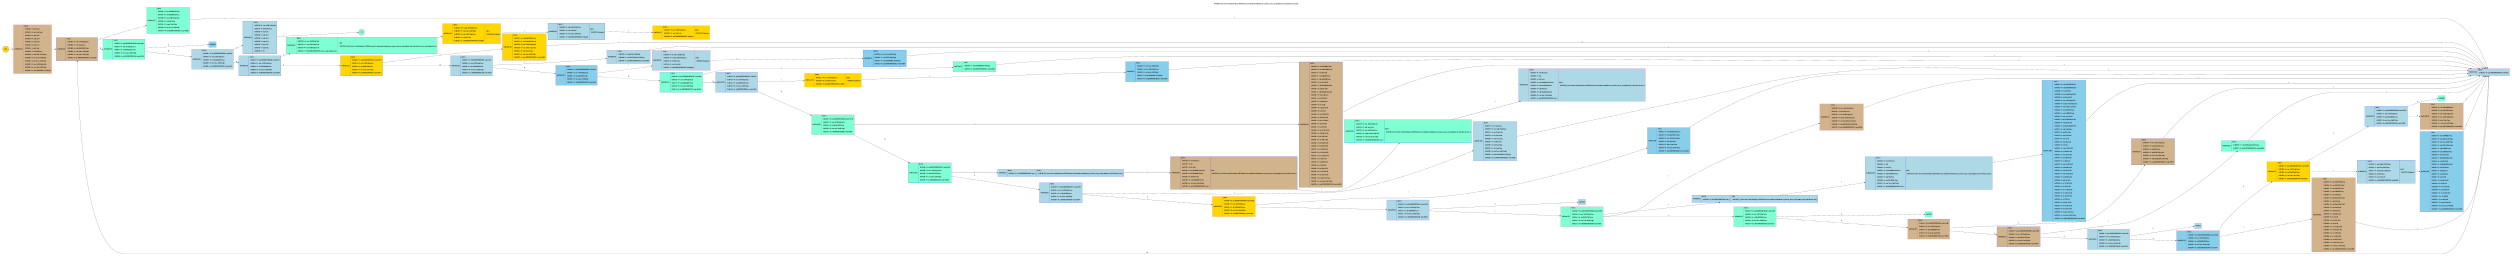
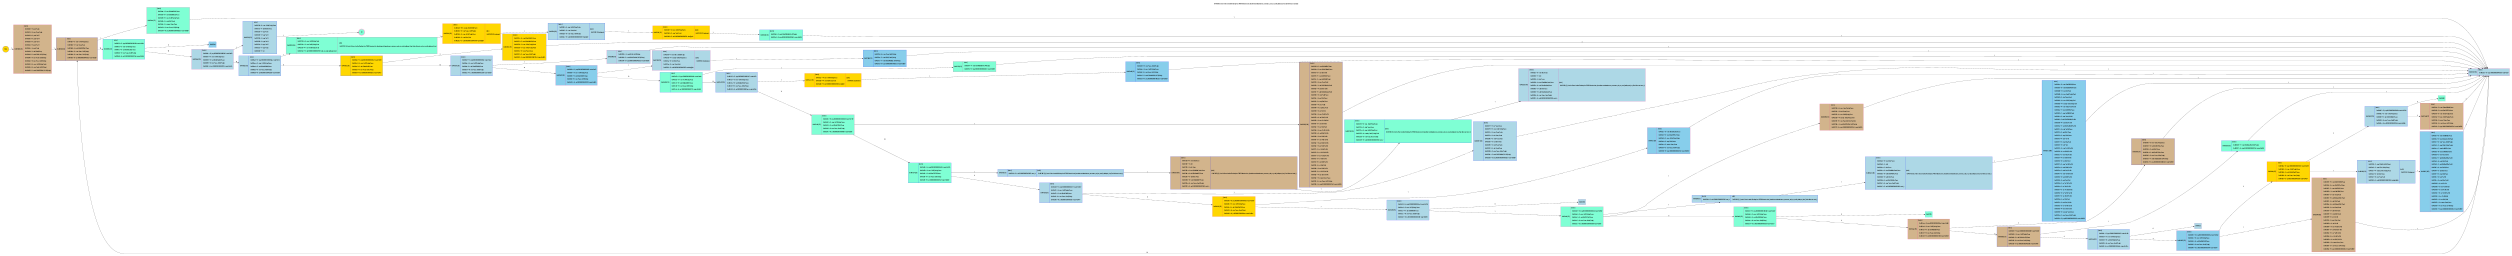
none -> (781, 35)
